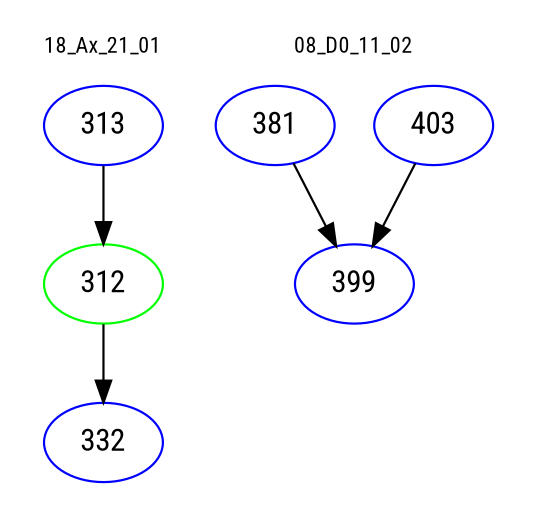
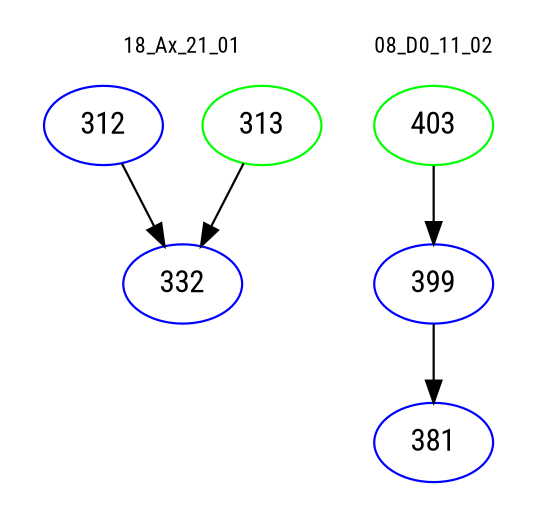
(103, 125) -> (262, 125)
(434, 125) -> (434, 125)
(103, 194) -> (227, 195)
(310, 195) -> (434, 352)
(103, 284) -> (103, 125)
